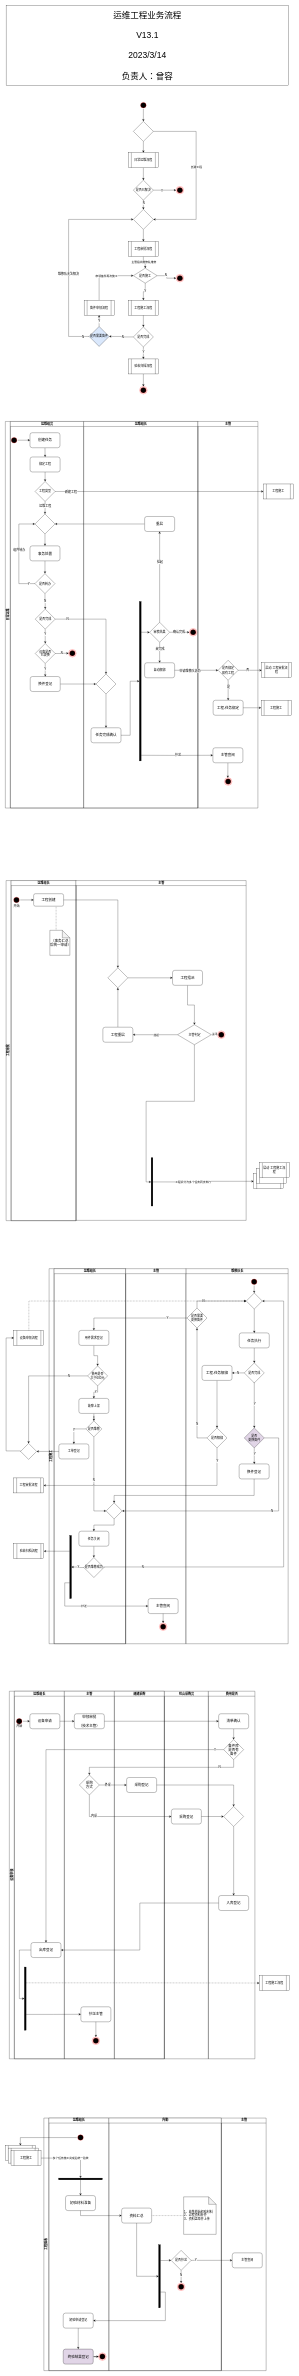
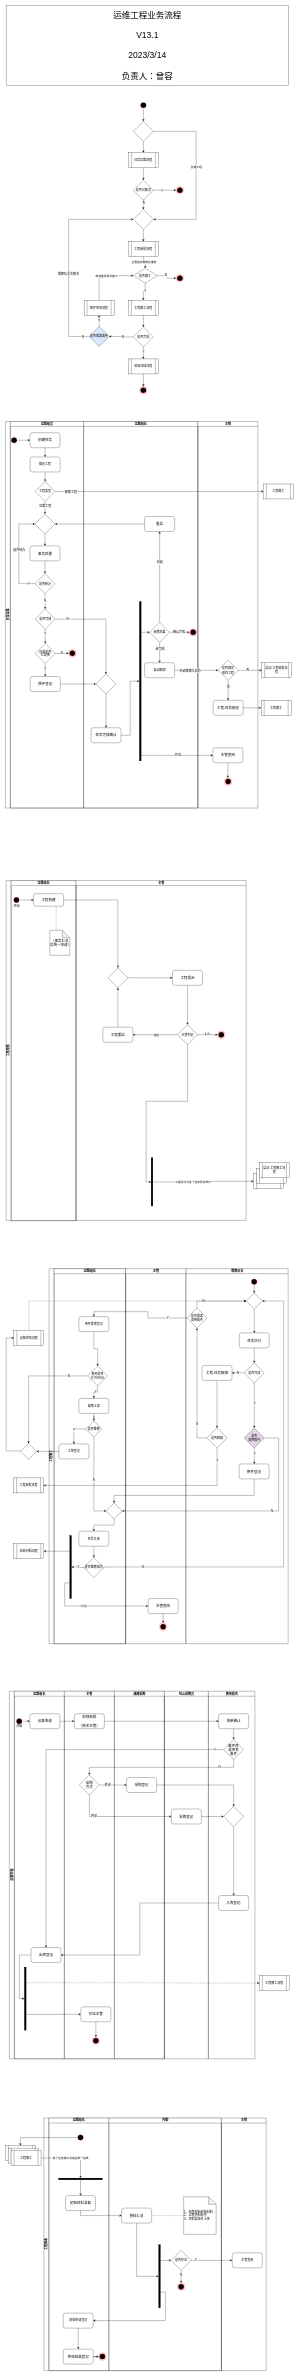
(194, 1035) -> (187, 1035)
(94, 1338) -> (94, 1324)
(46, 1950) -> (46, 1955)
(78, 2356) -> (78, 2356)
